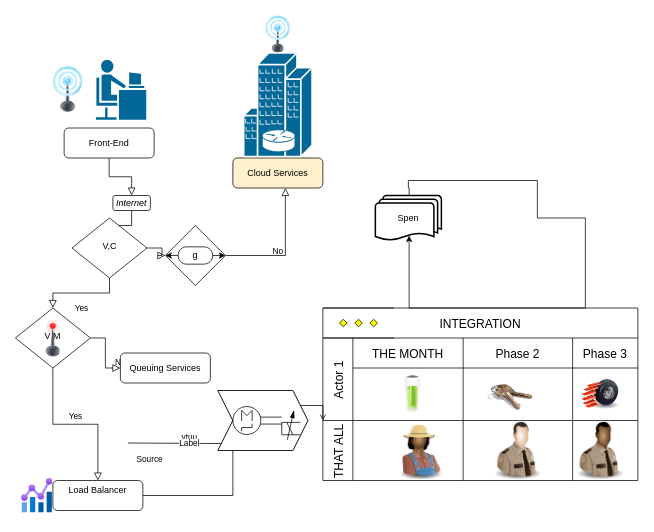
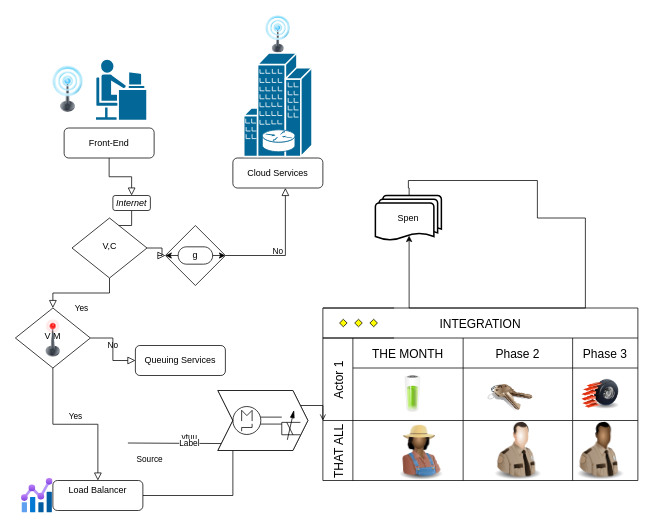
(278, 173) -> (278, 173)
(165, 368) -> (180, 360)
